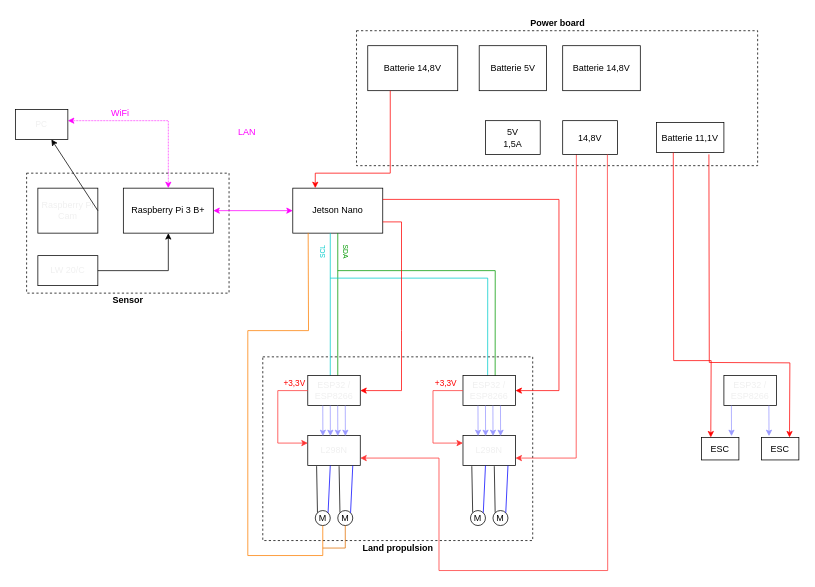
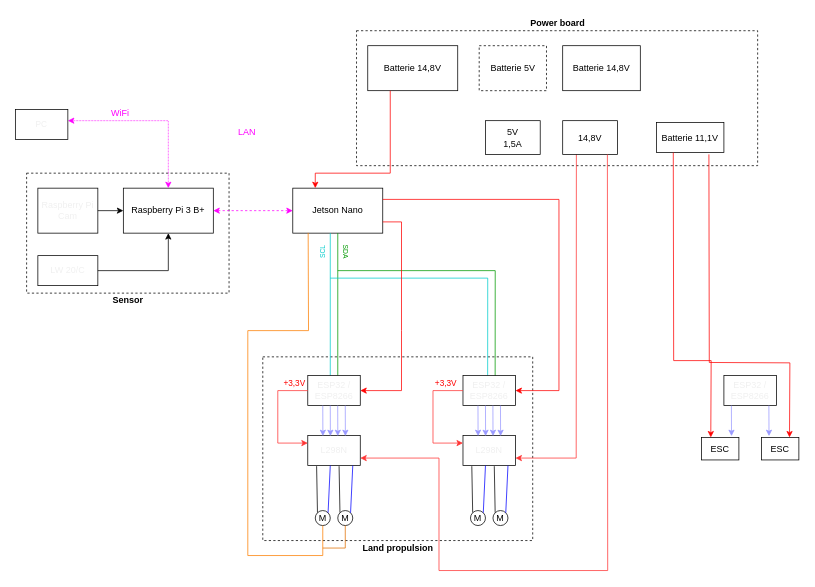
(513, 68) -> (513, 68)
(76, 177) -> (108, 210)
(253, 210) -> (253, 210)
